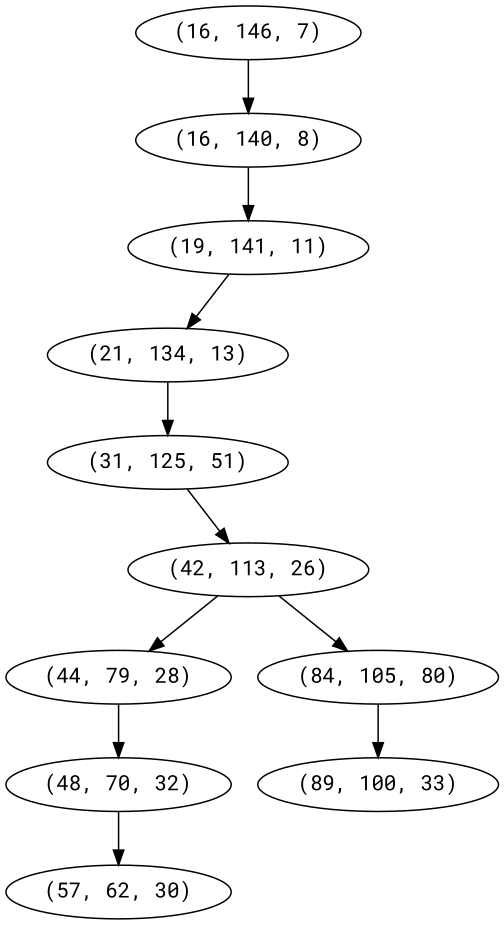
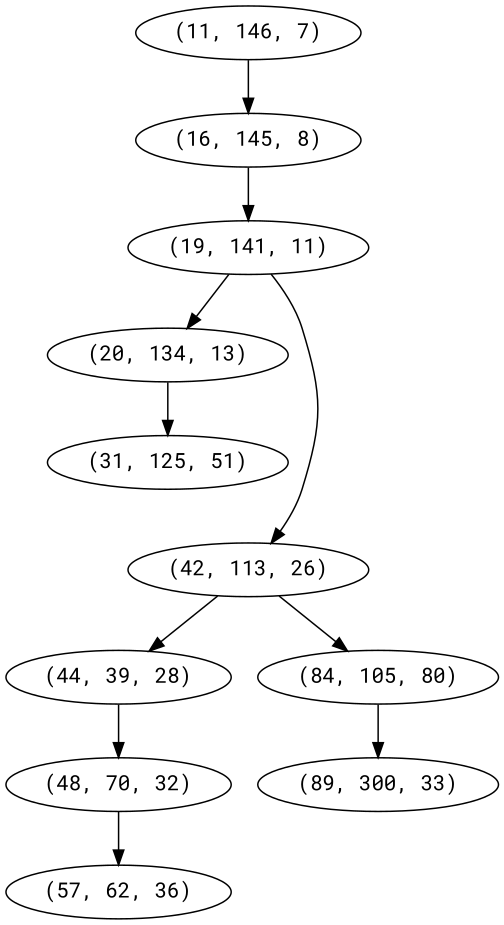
(248, 33) -> (248, 33)
(248, 140) -> (248, 140)
(168, 355) -> (168, 355)
(203, 510) -> (317, 401)
(119, 677) -> (119, 677)
(378, 785) -> (378, 785)
(119, 892) -> (119, 892)
